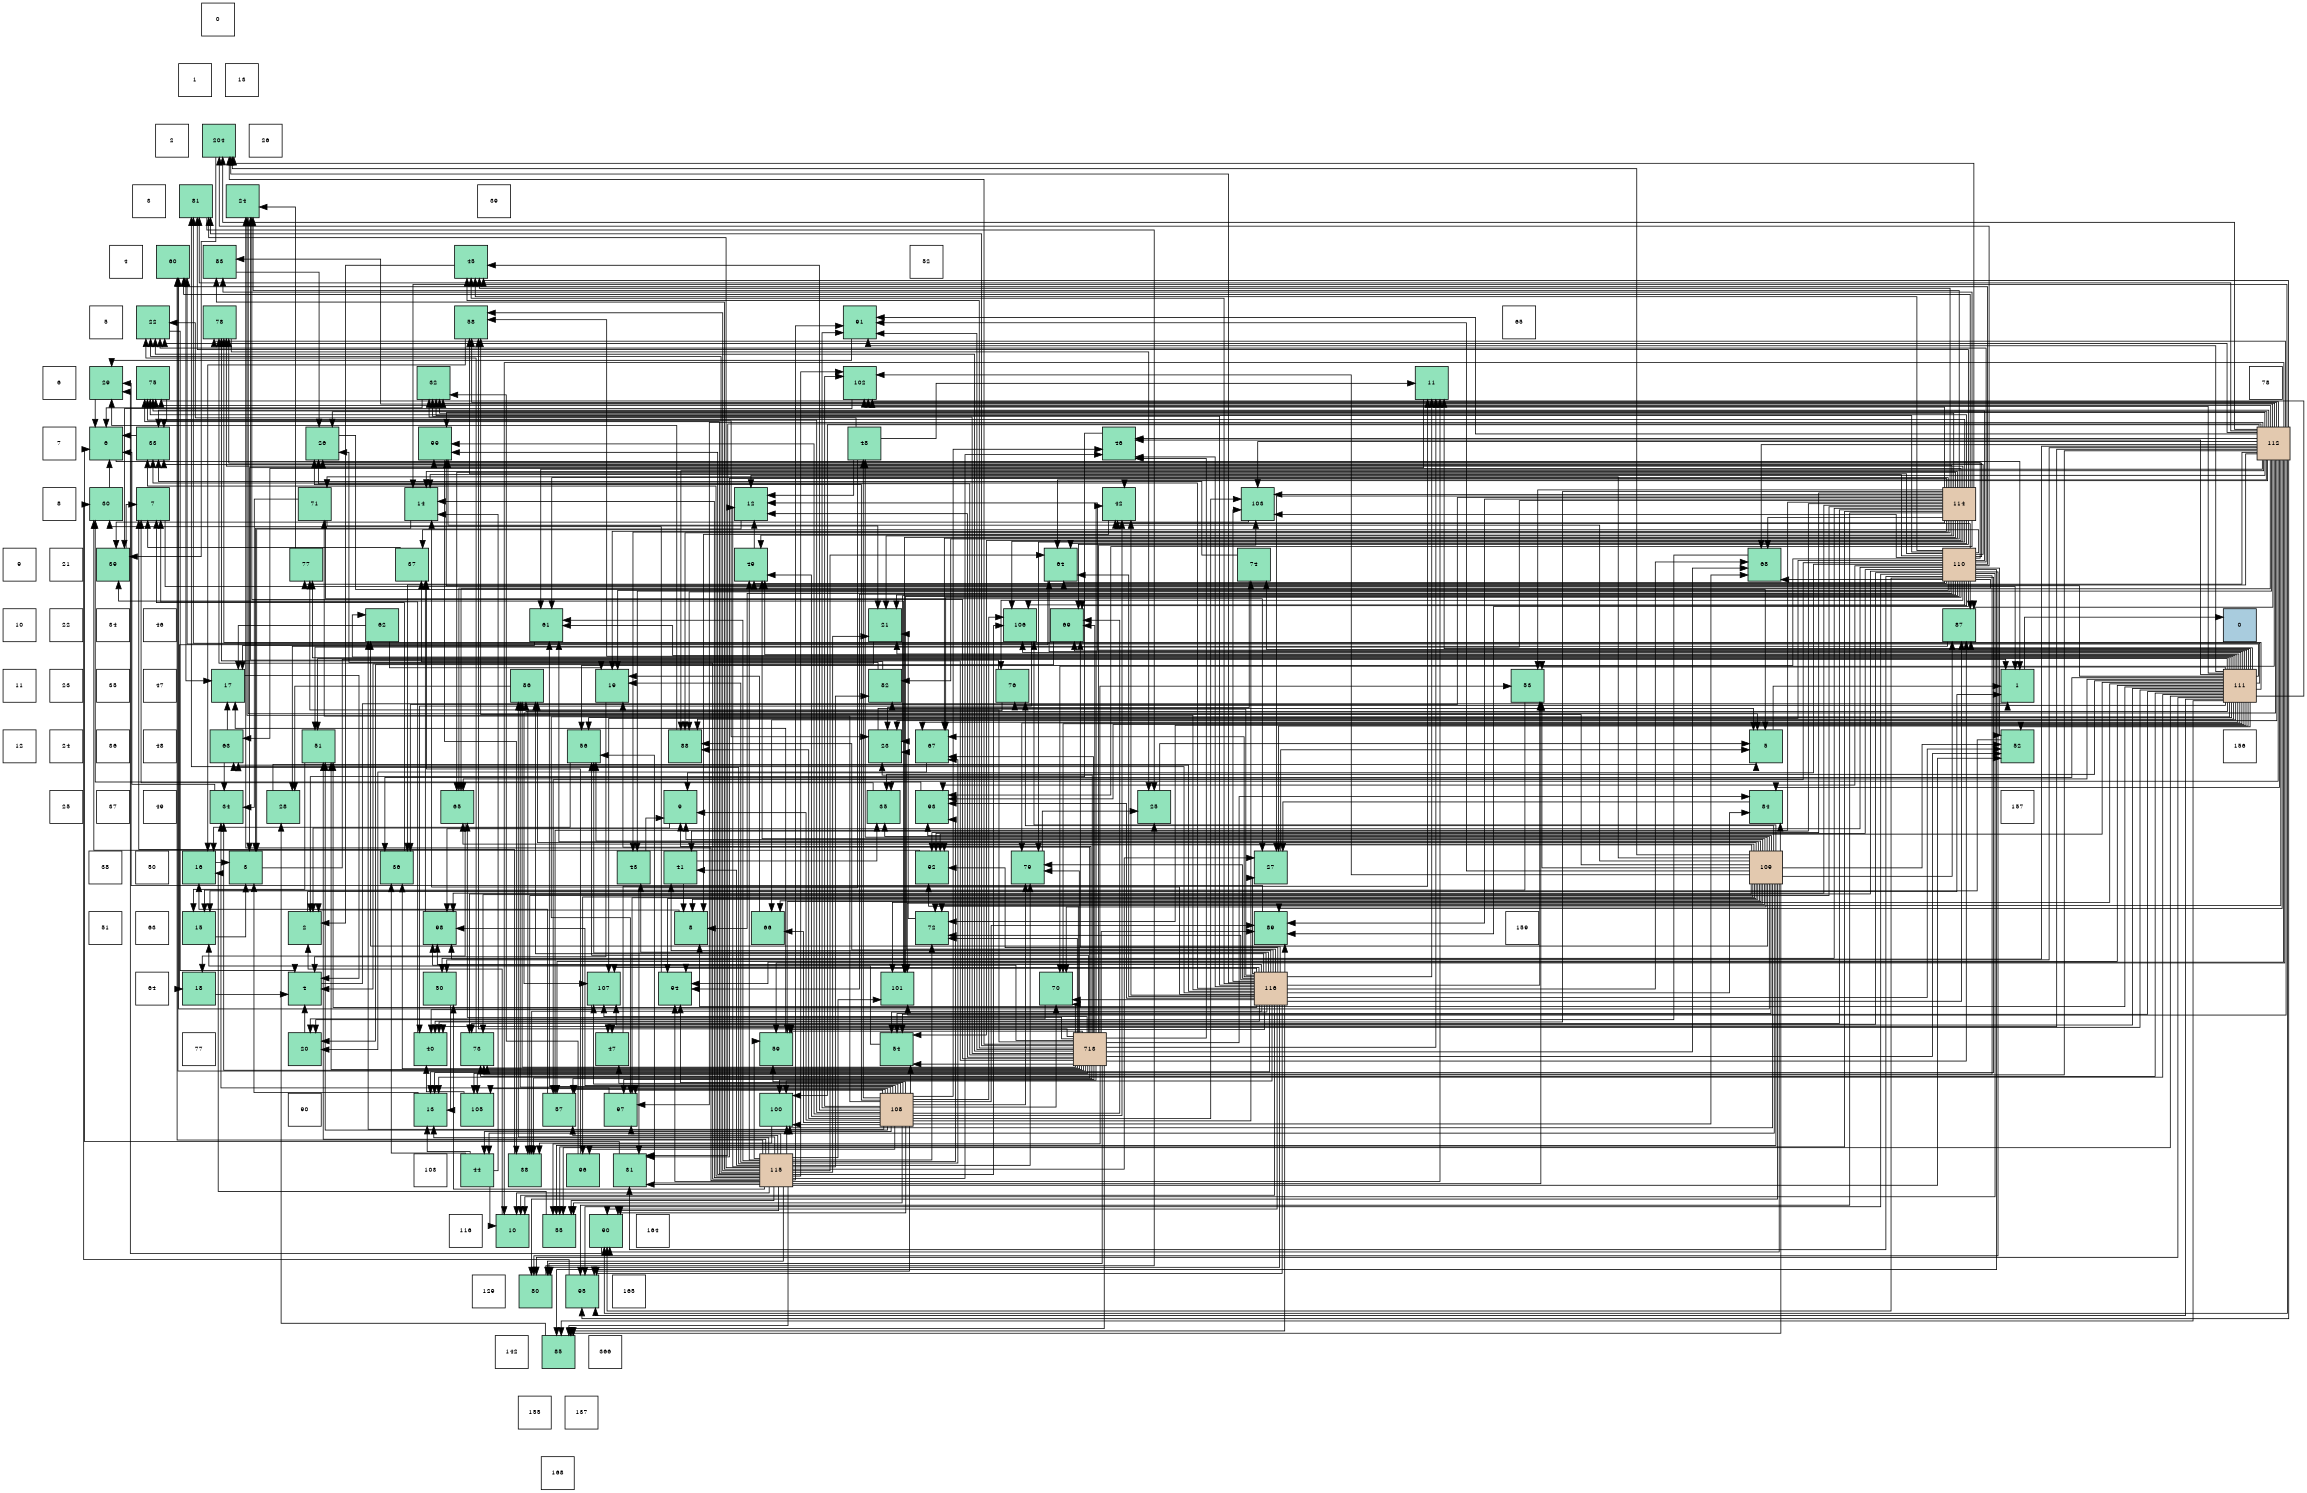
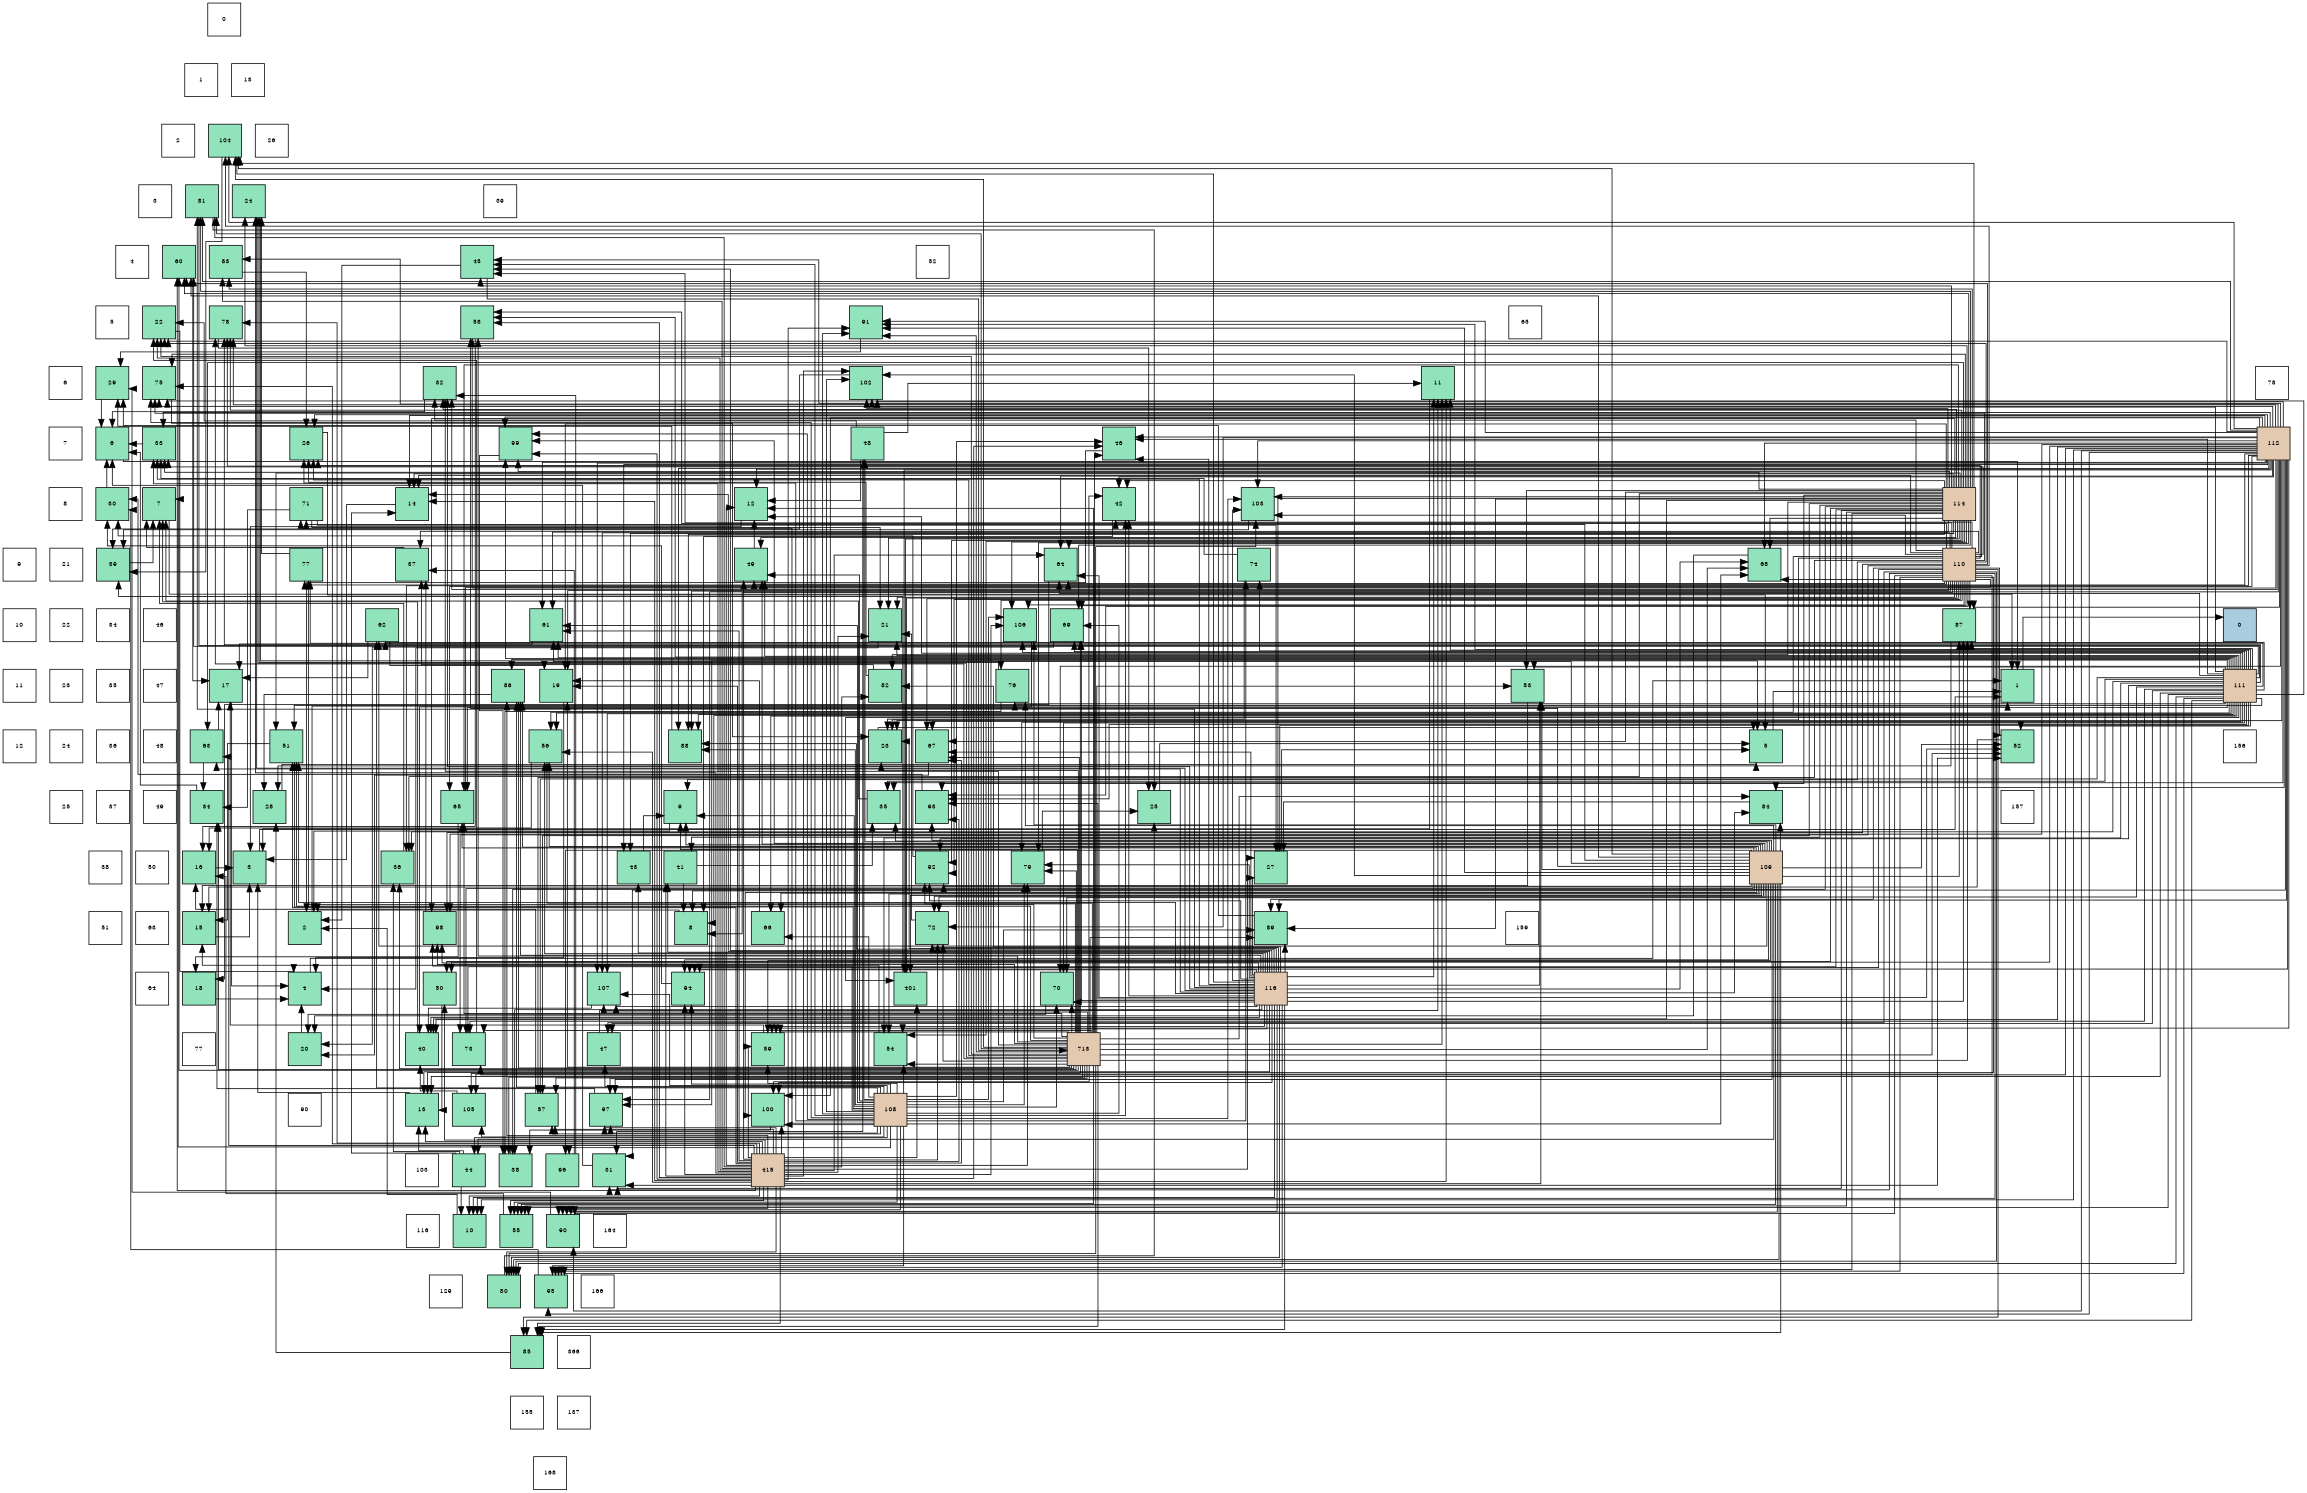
(219, 141) -> (225, 141)
(979, 458) -> (979, 459)
(897, 989) -> (910, 989)
(776, 1170) -> (768, 1170)
(629, 1291) -> (598, 1291)
(512, 1352) -> none
